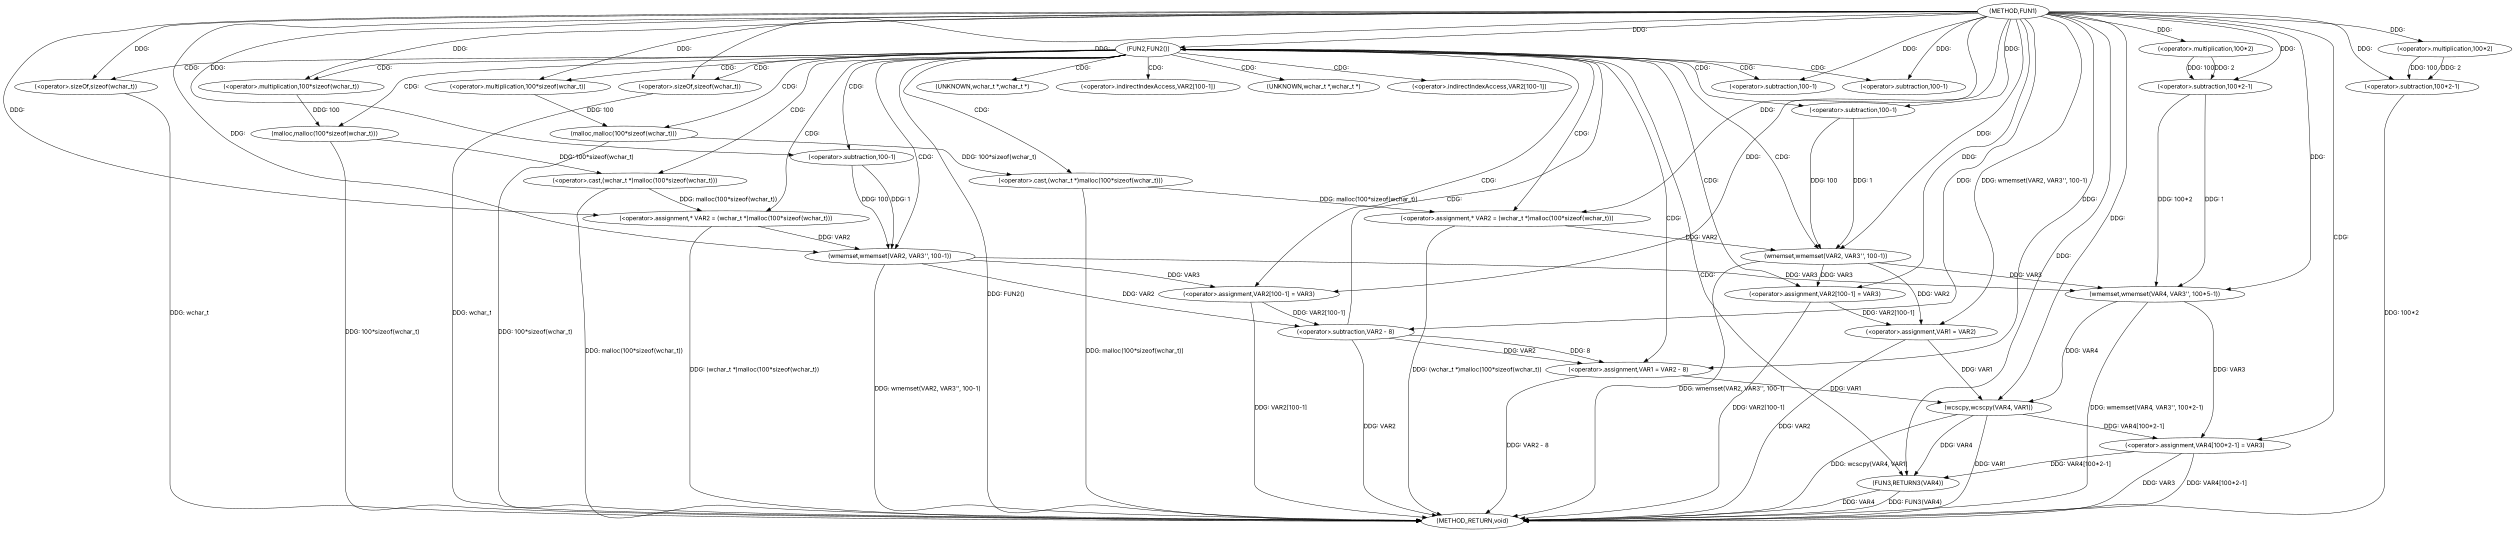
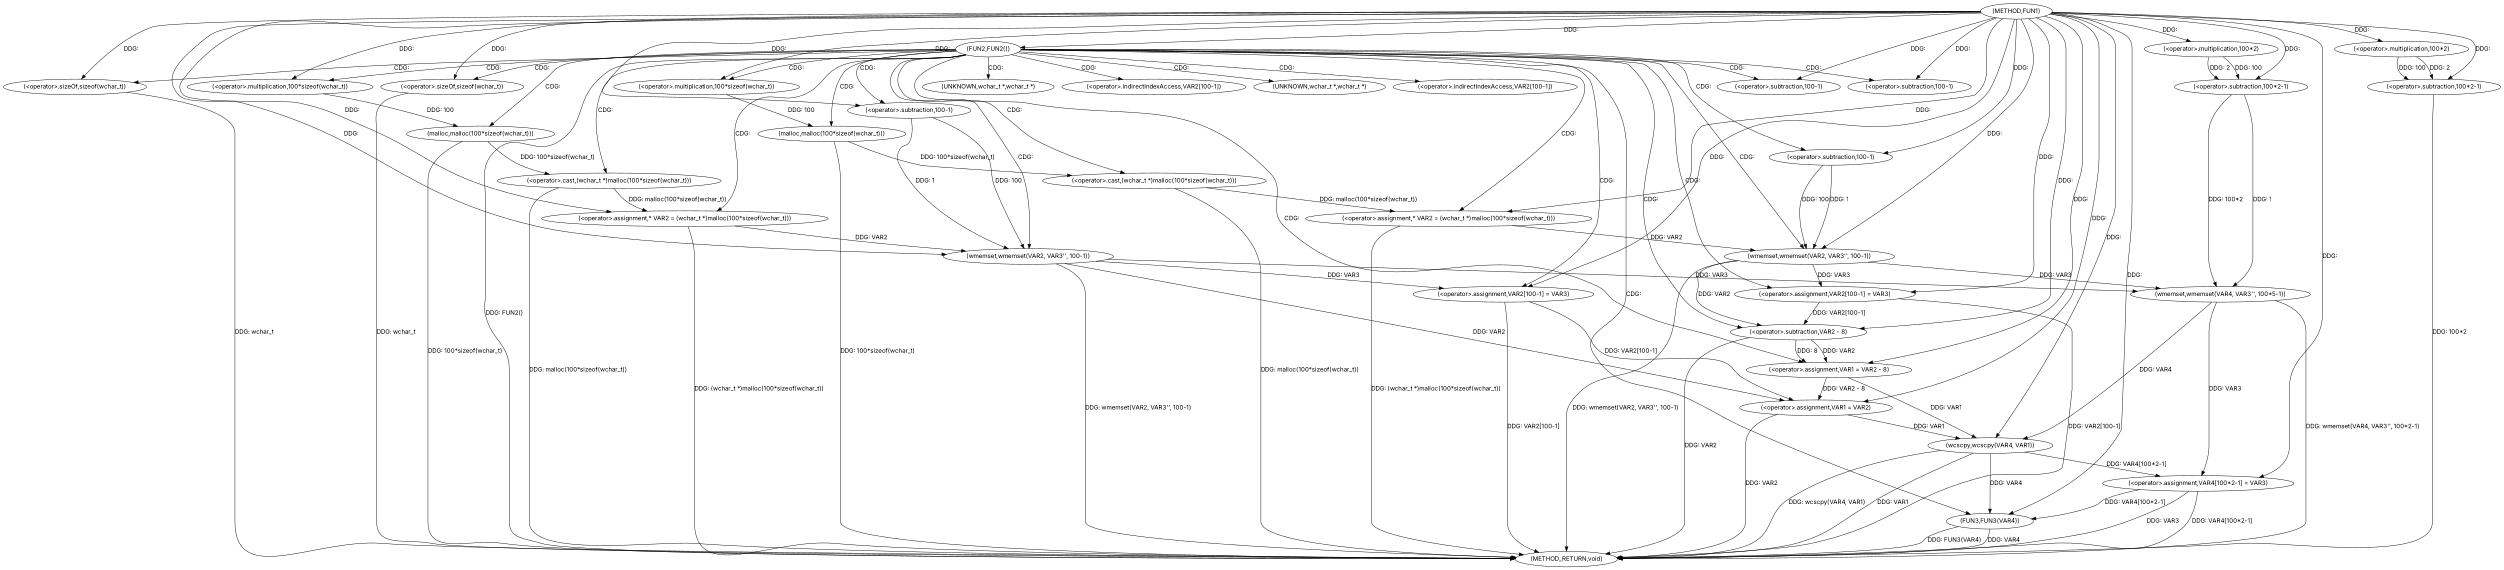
(2305, 68) -> none
(1602, 79) -> (1638, 76)
(2035, 181) -> (2100, 219)
(2342, 238) -> (2331, 256)
(1507, 421) -> (1823, 387)
(1908, 483) -> (1990, 521)
